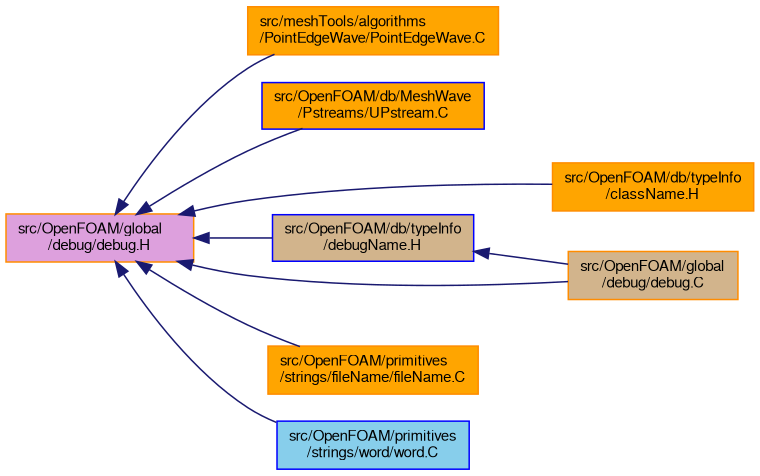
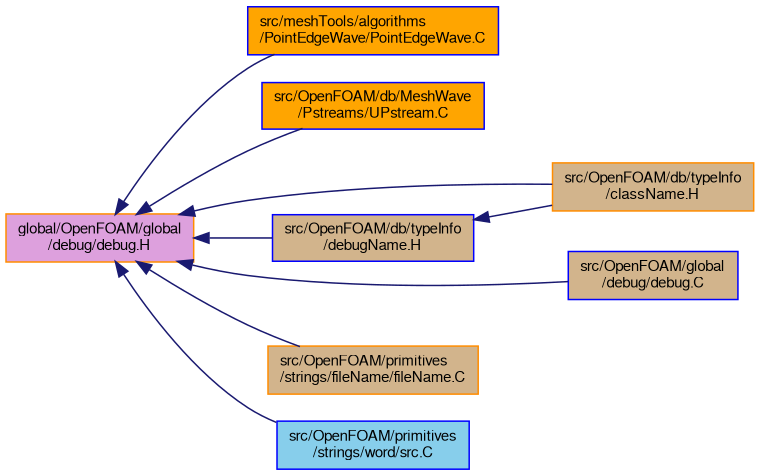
(373, 31) -> (373, 31)
(653, 187) -> (653, 187)
(100, 238) -> (100, 238)
(529, 259) -> (521, 211)
(653, 276) -> (653, 276)
(373, 370) -> (373, 370)
(373, 445) -> (373, 445)
